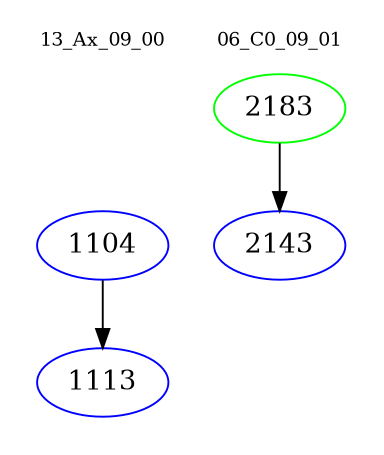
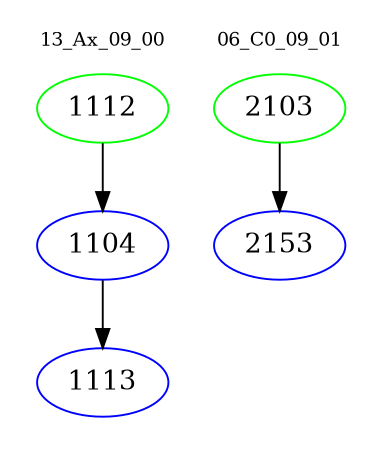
none -> (103, 108)
(280, 108) -> (280, 108)
(280, 245) -> (280, 245)
